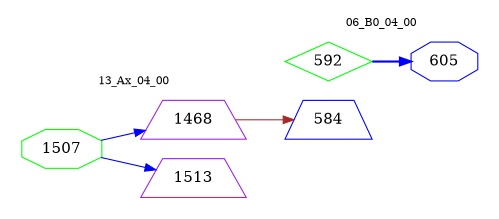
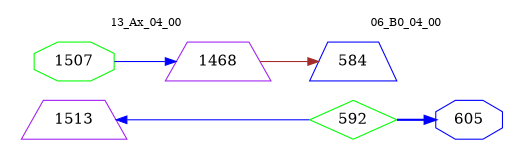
(123, 162) -> (218, 120)
